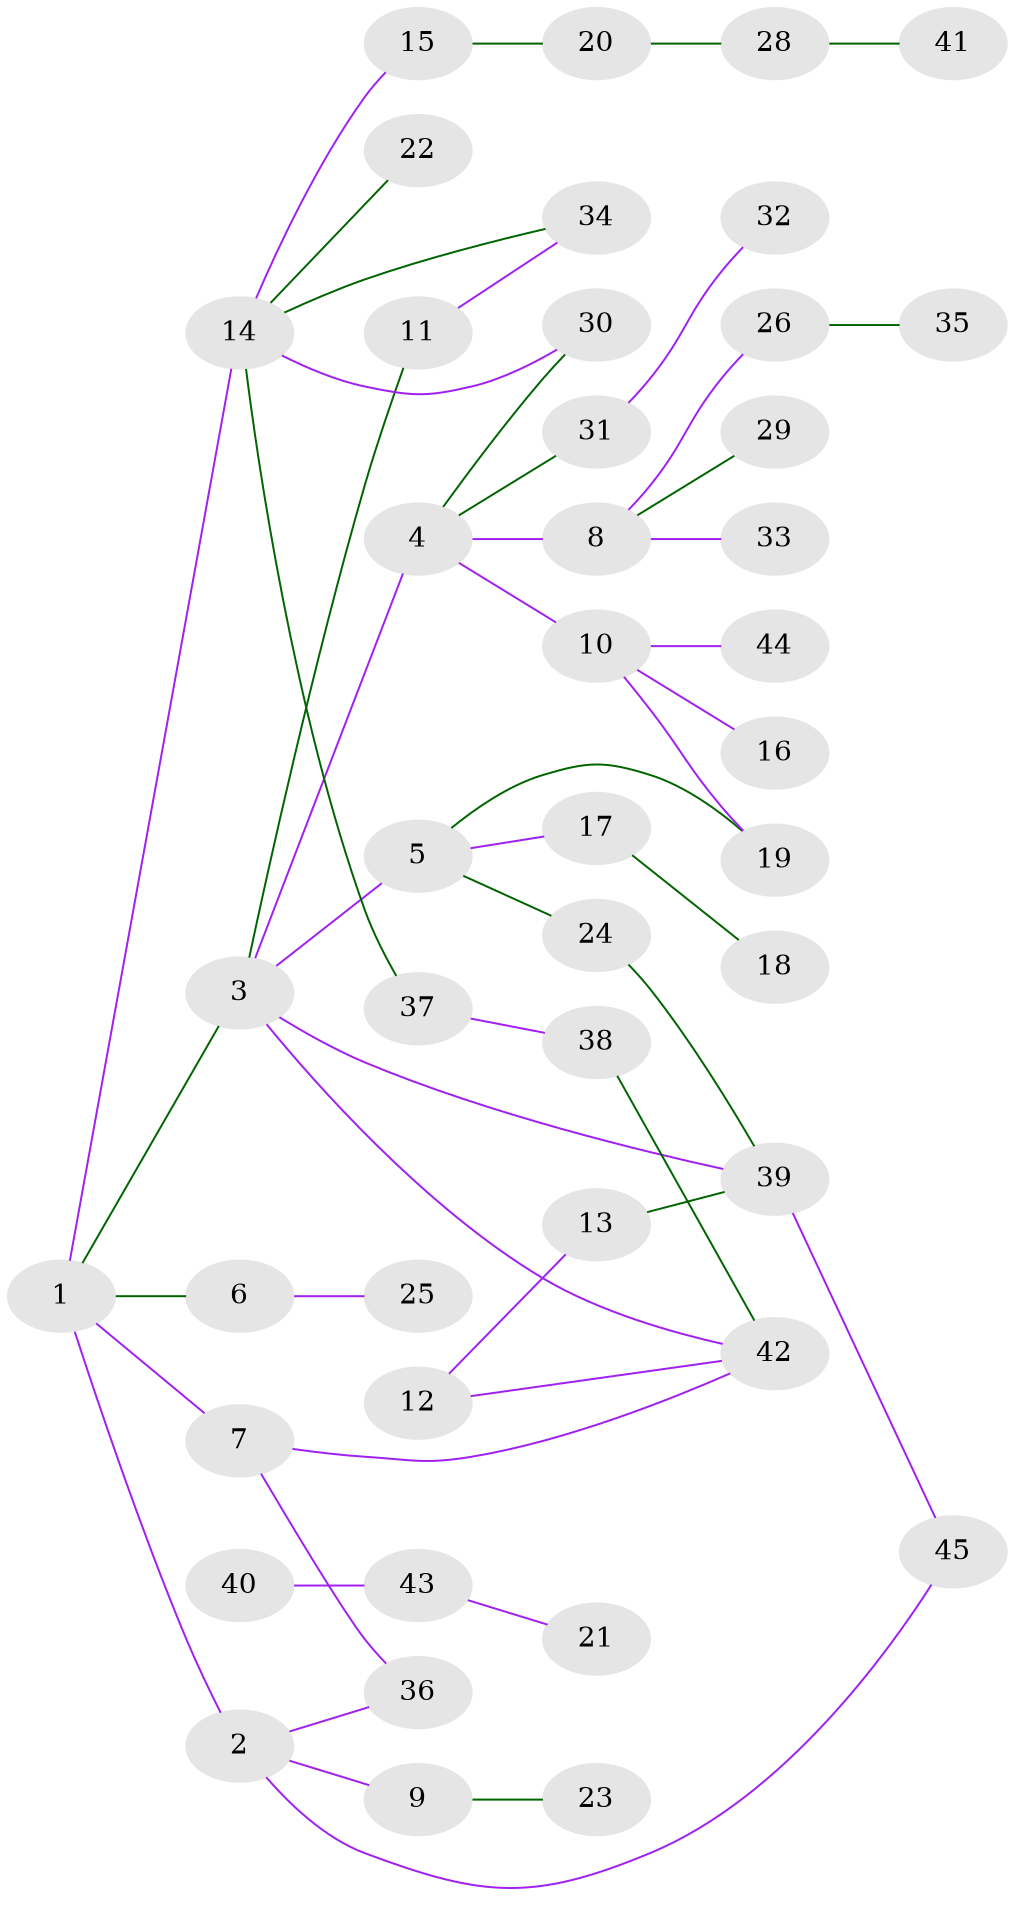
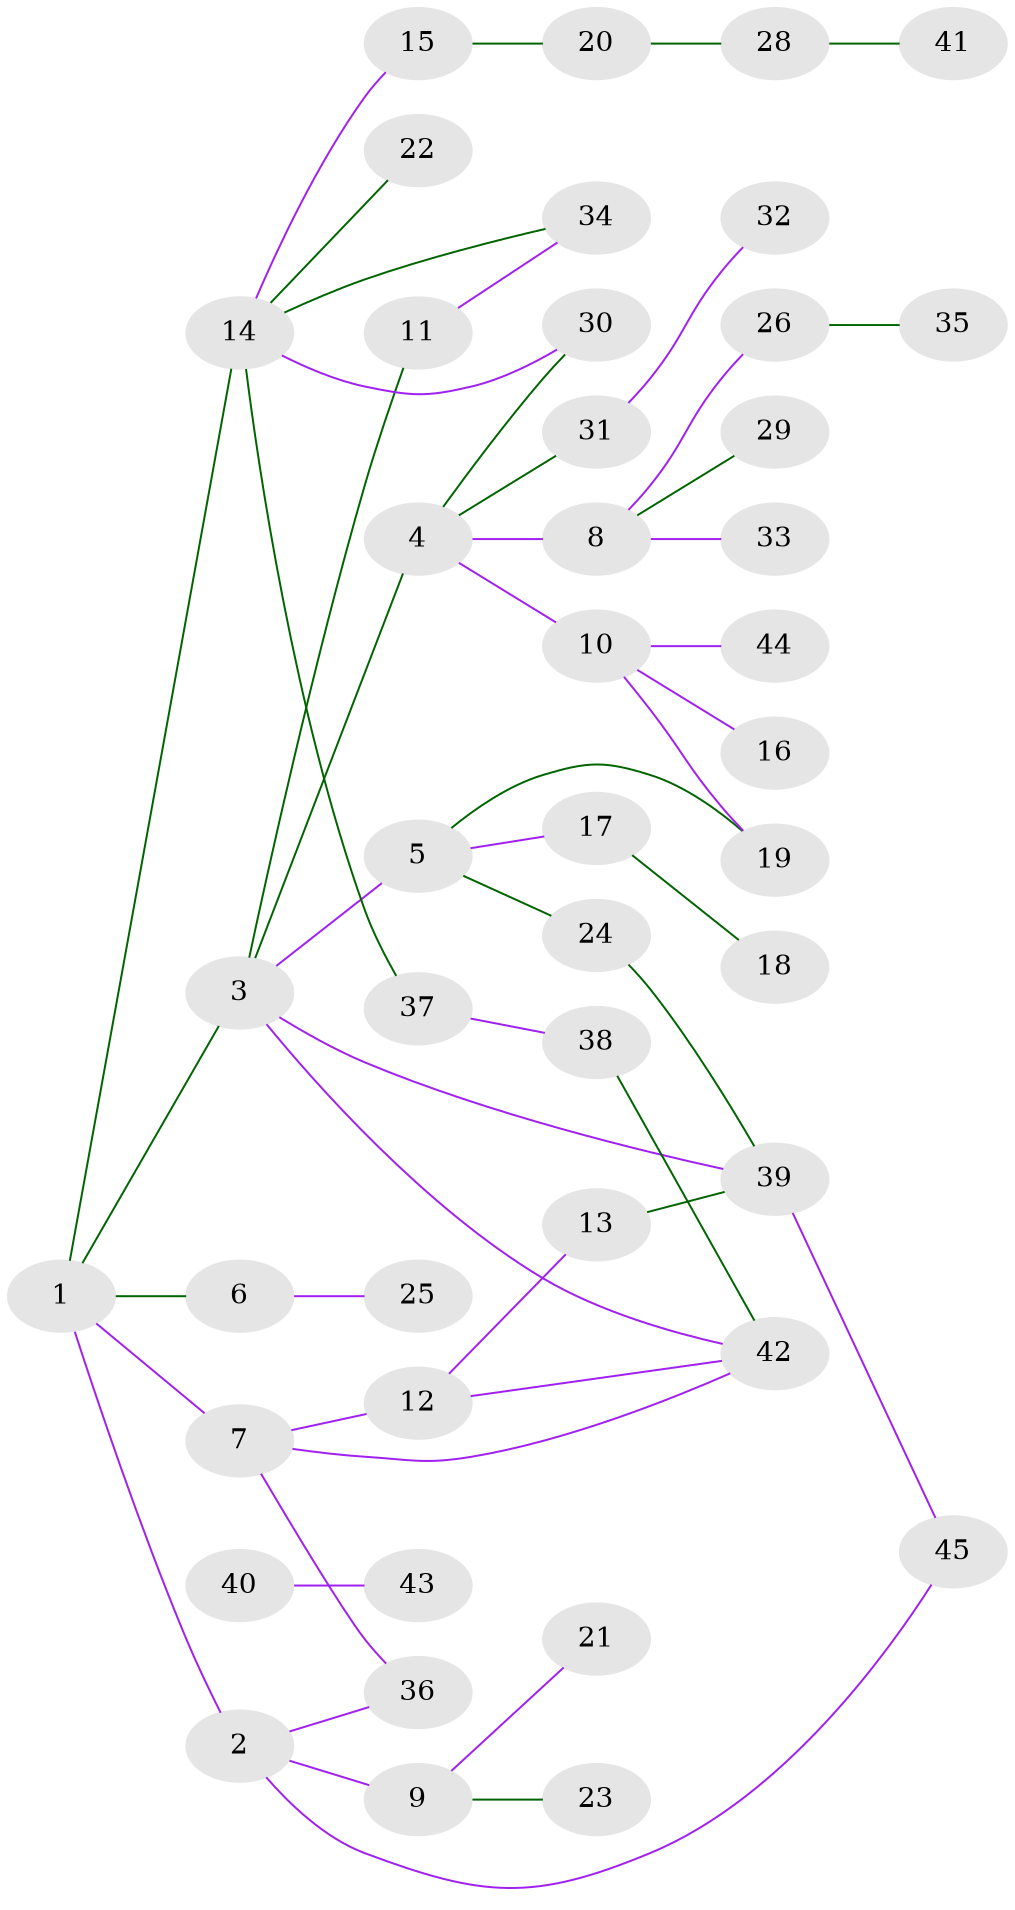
(333, 756) -> (333, 756)
(151, 815) -> (151, 815)
none -> (329, 1422)
(508, 1612) -> (508, 1719)
